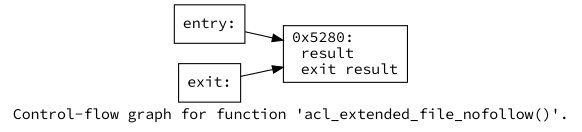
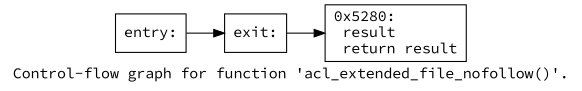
(259, 35) -> (200, 33)
(345, 70) -> (396, 49)
